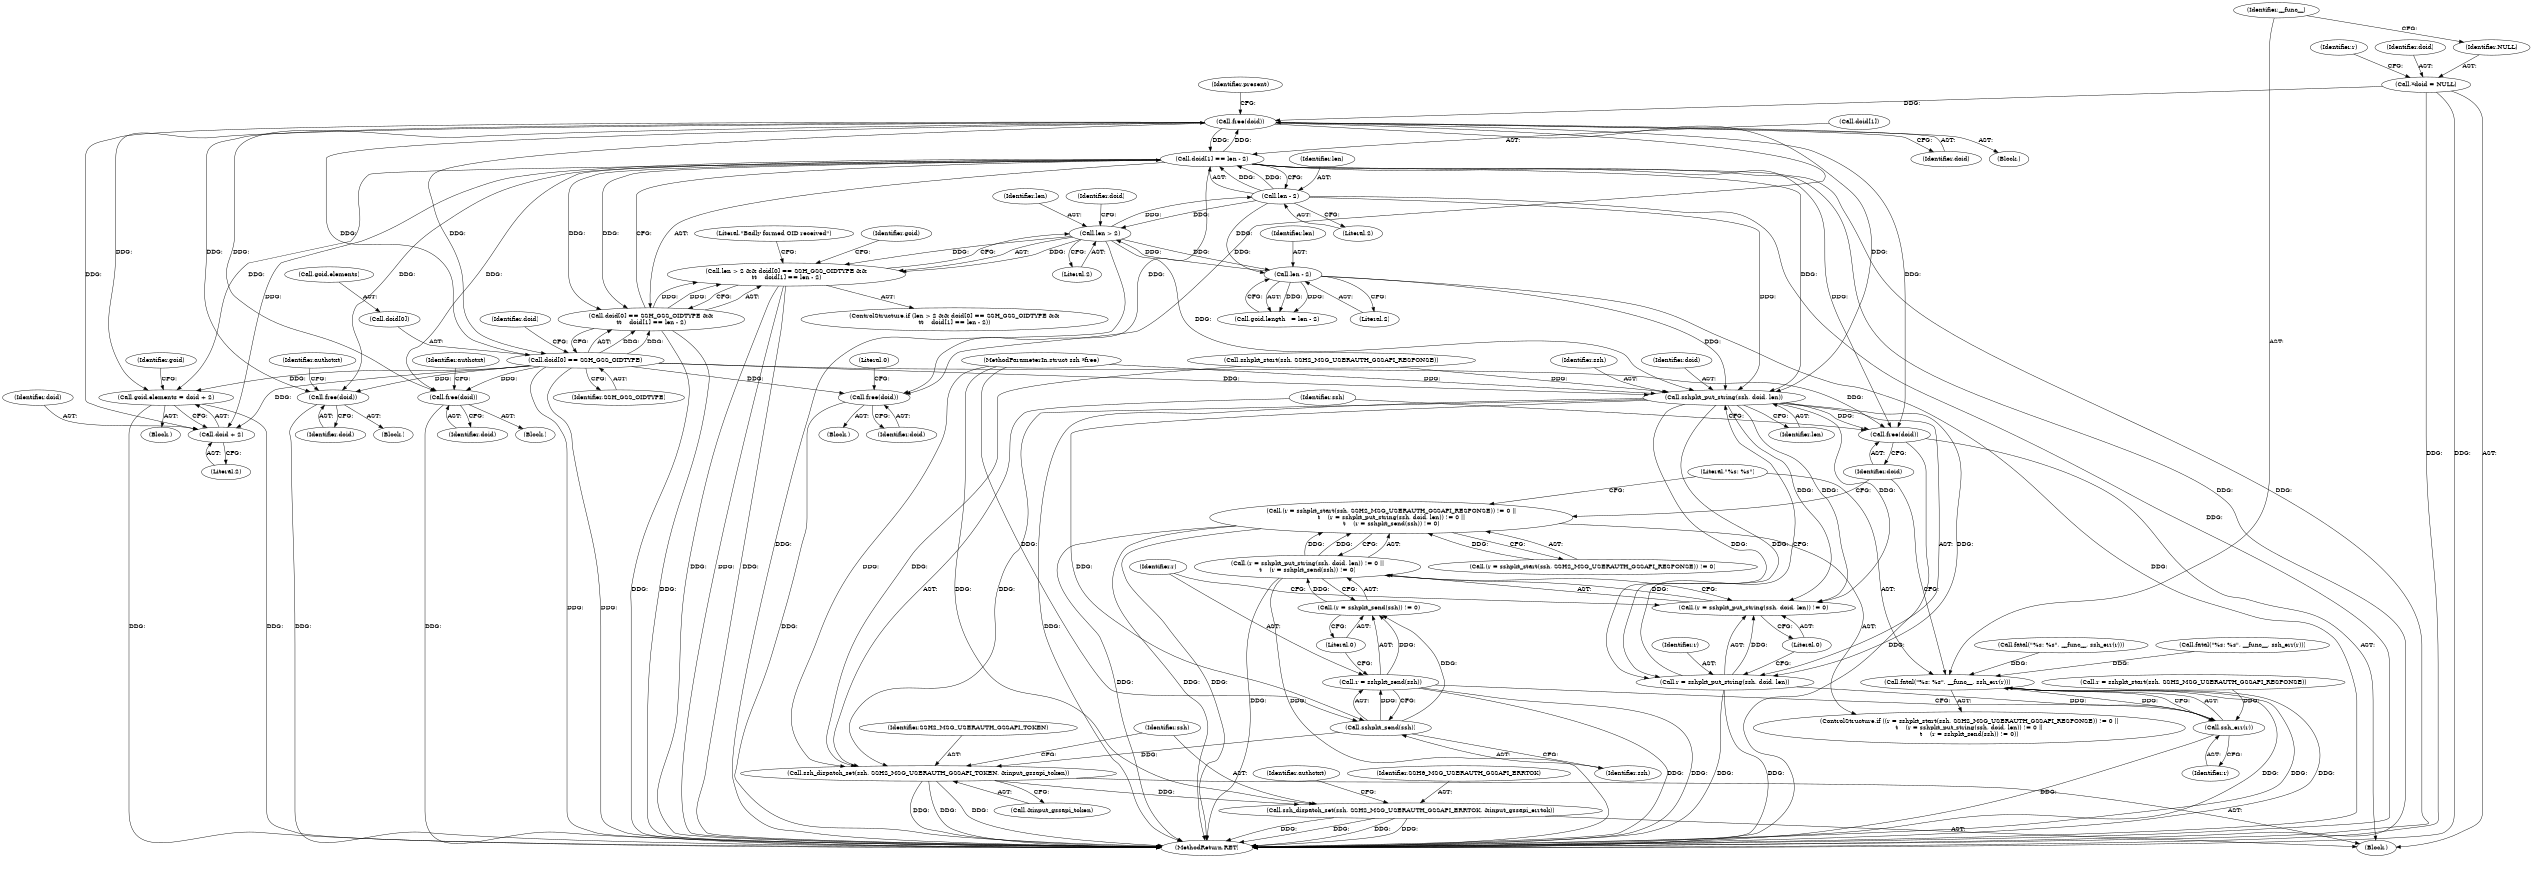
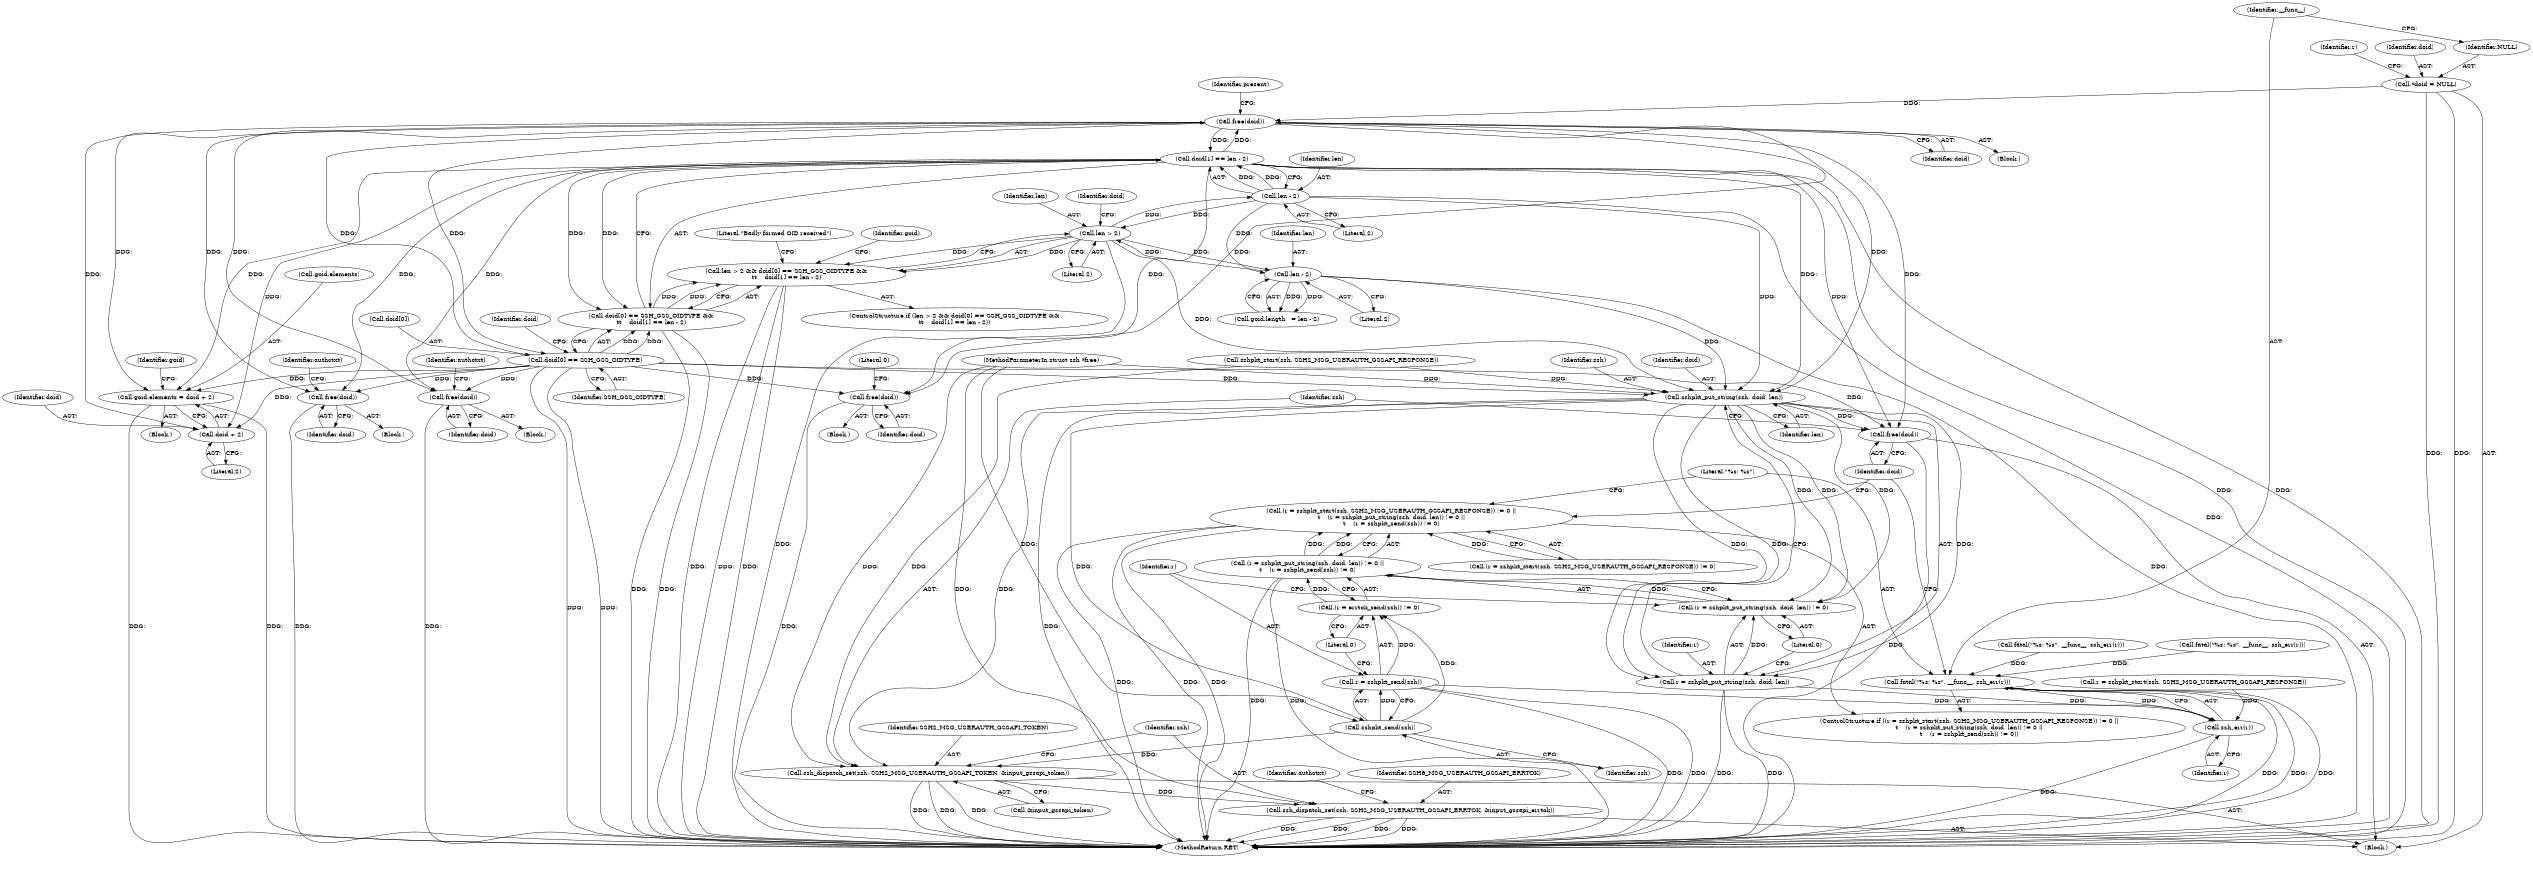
(1859, 122) -> none
(358, 296) -> (263, 343)
(1369, 608) -> (1369, 608)
(1944, 701) -> (1944, 701)
